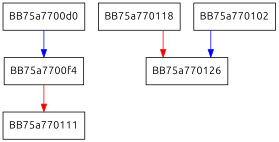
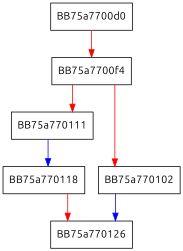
(44, 40) -> (92, 40)
none -> (115, 122)
none -> (48, 149)
